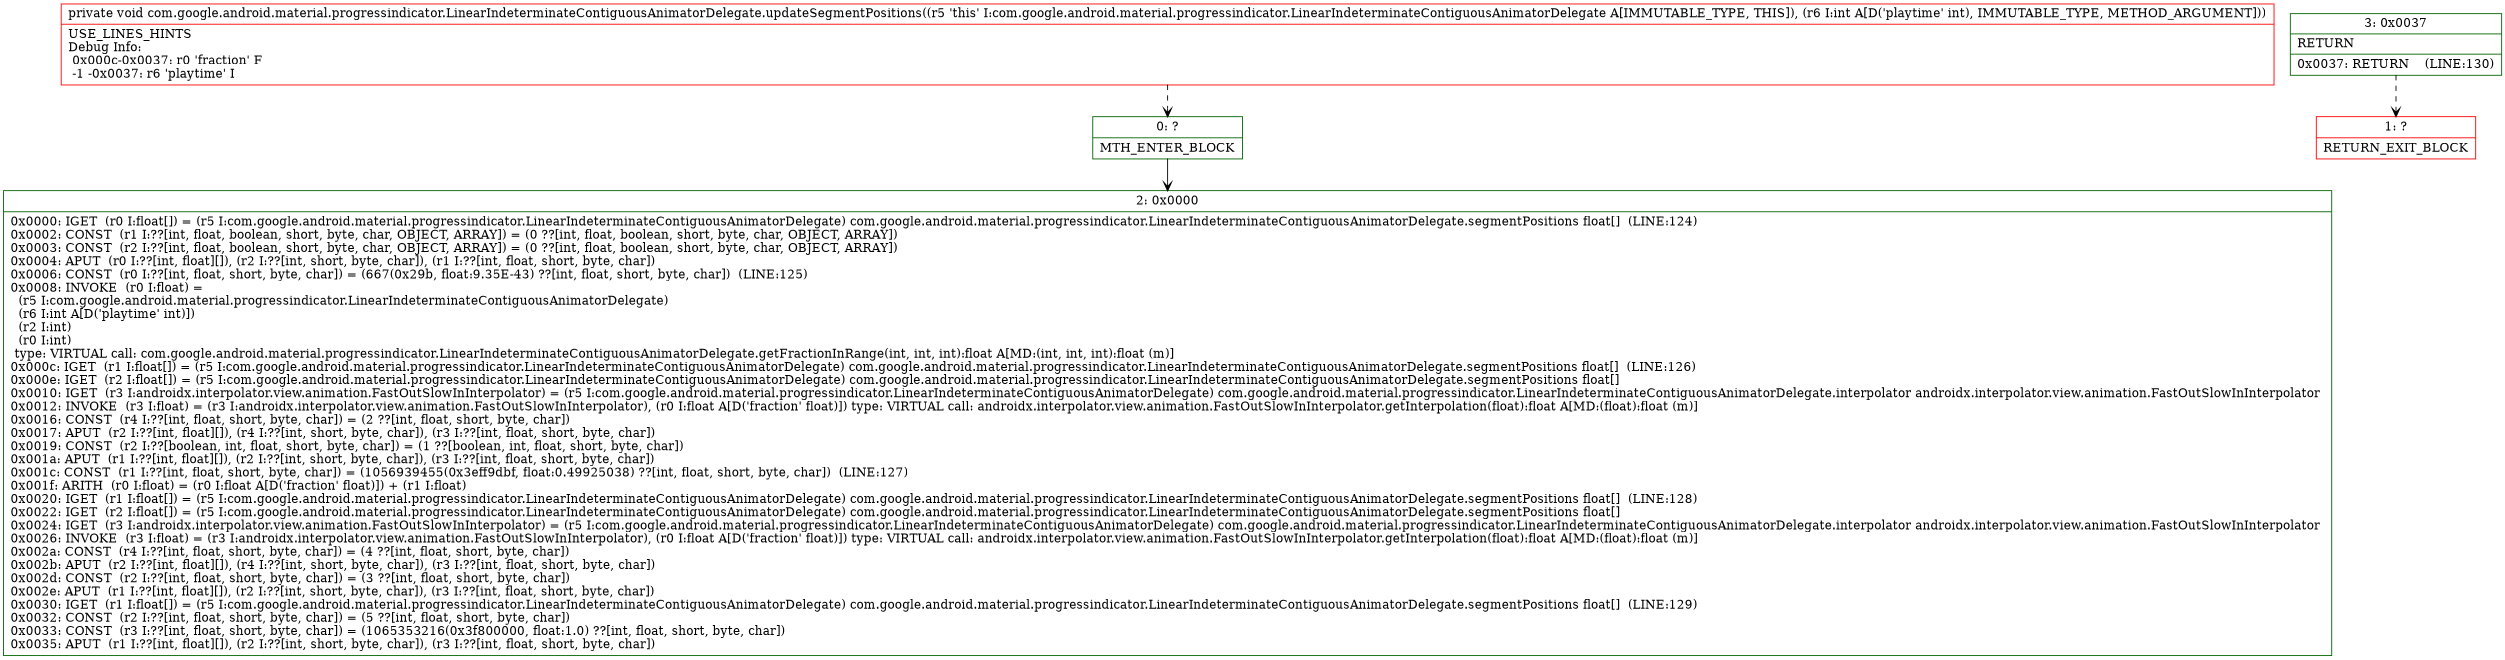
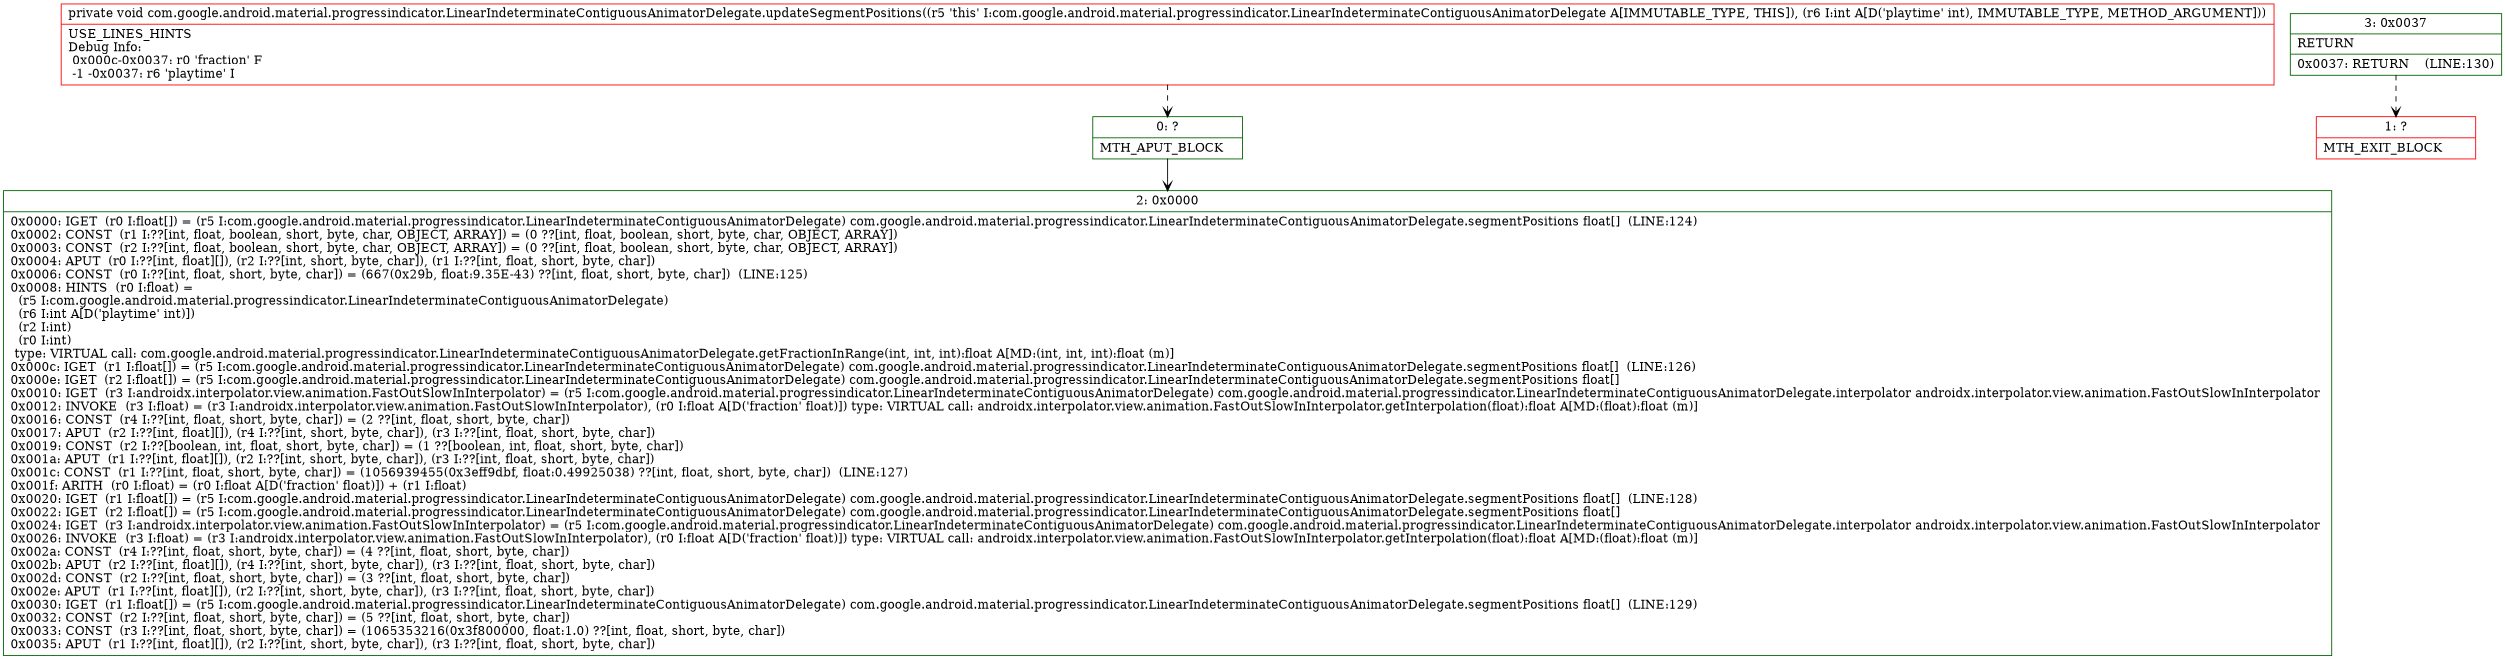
(1168, 148) -> (1162, 148)
(2396, 148) -> (2383, 148)
(109, 288) -> (104, 288)
